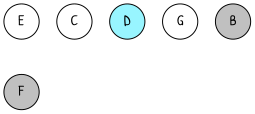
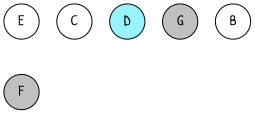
(180, 22) -> (180, 22)
(233, 22) -> (233, 22)
